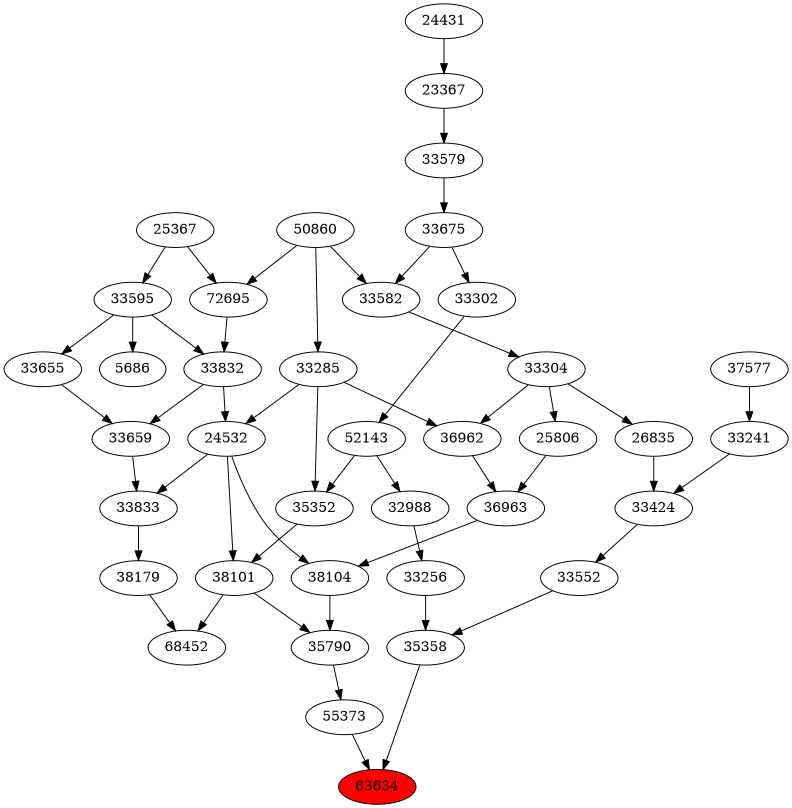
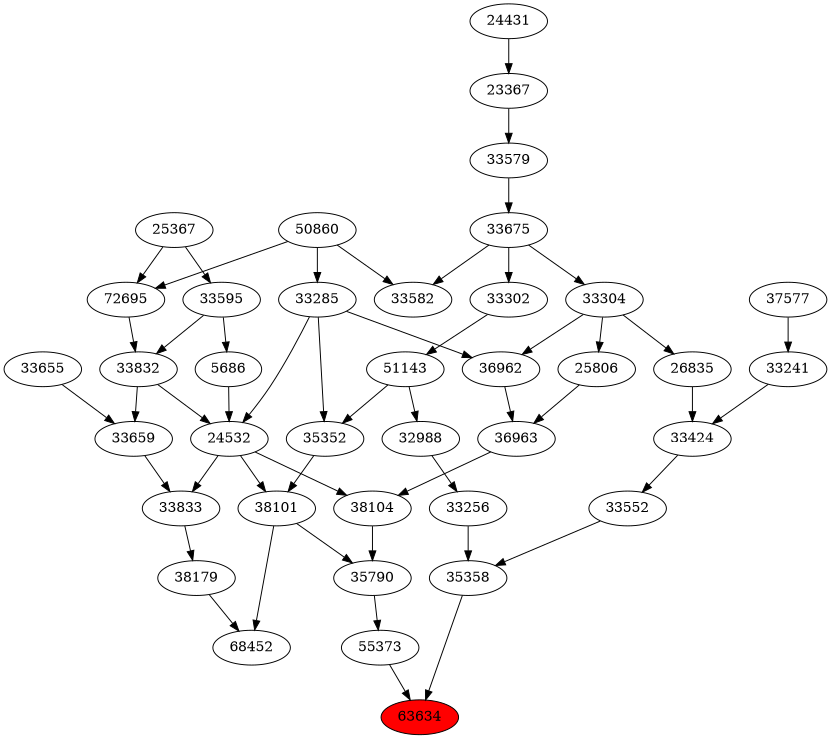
(92, 331) -> none
(459, 333) -> (552, 262)
none -> (229, 399)
(367, 439) -> (405, 369)
